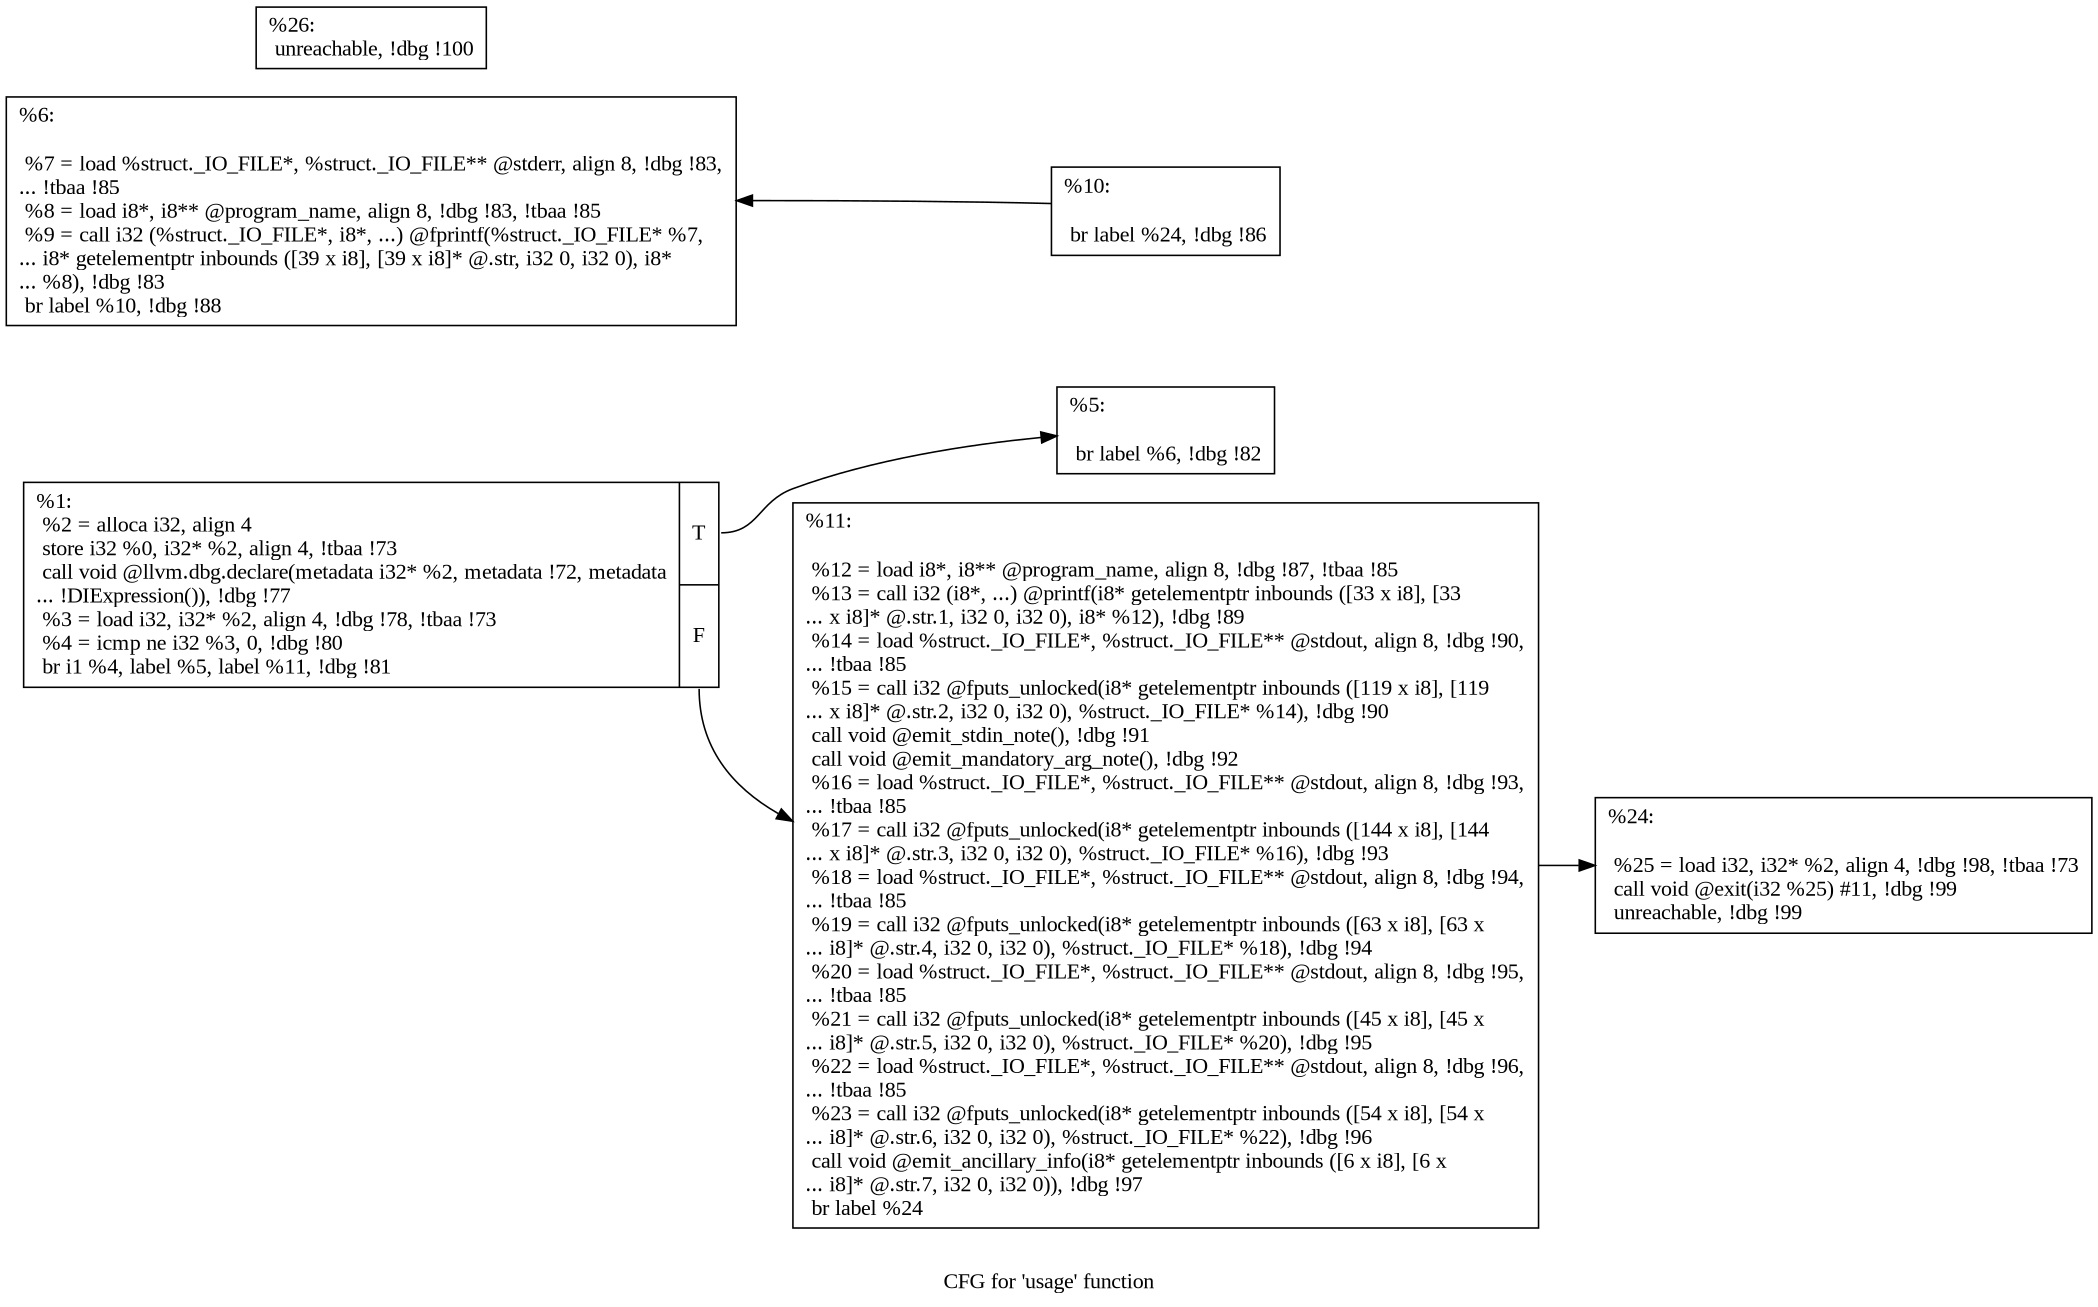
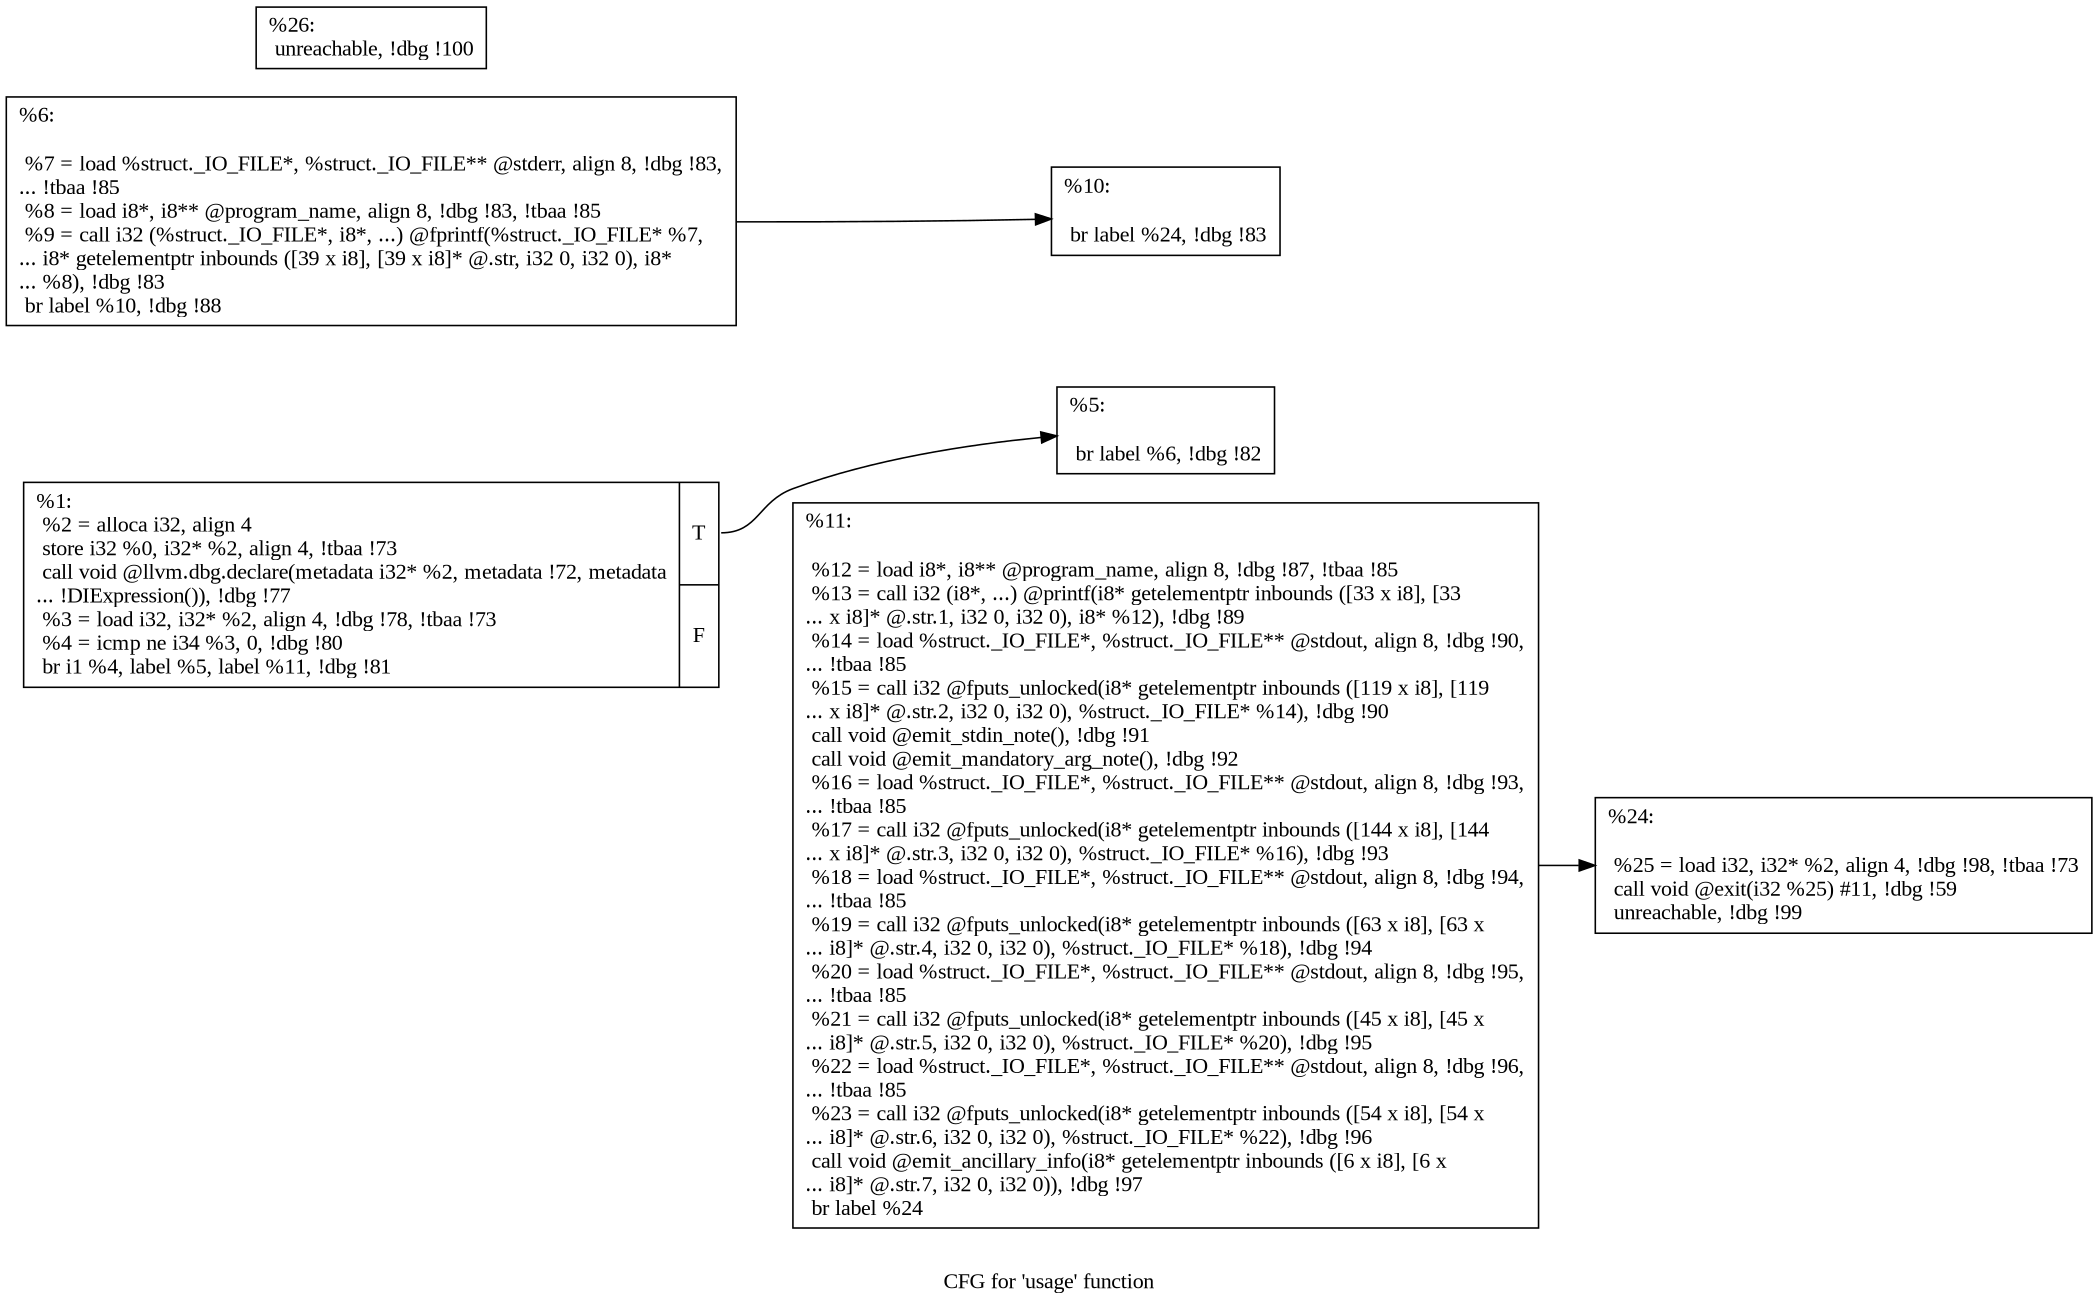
(902, 201) -> (886, 221)
(1166, 235) -> (1166, 235)
(190, 643) -> (190, 643)
(721, 762) -> none
(1783, 889) -> (1783, 889)
